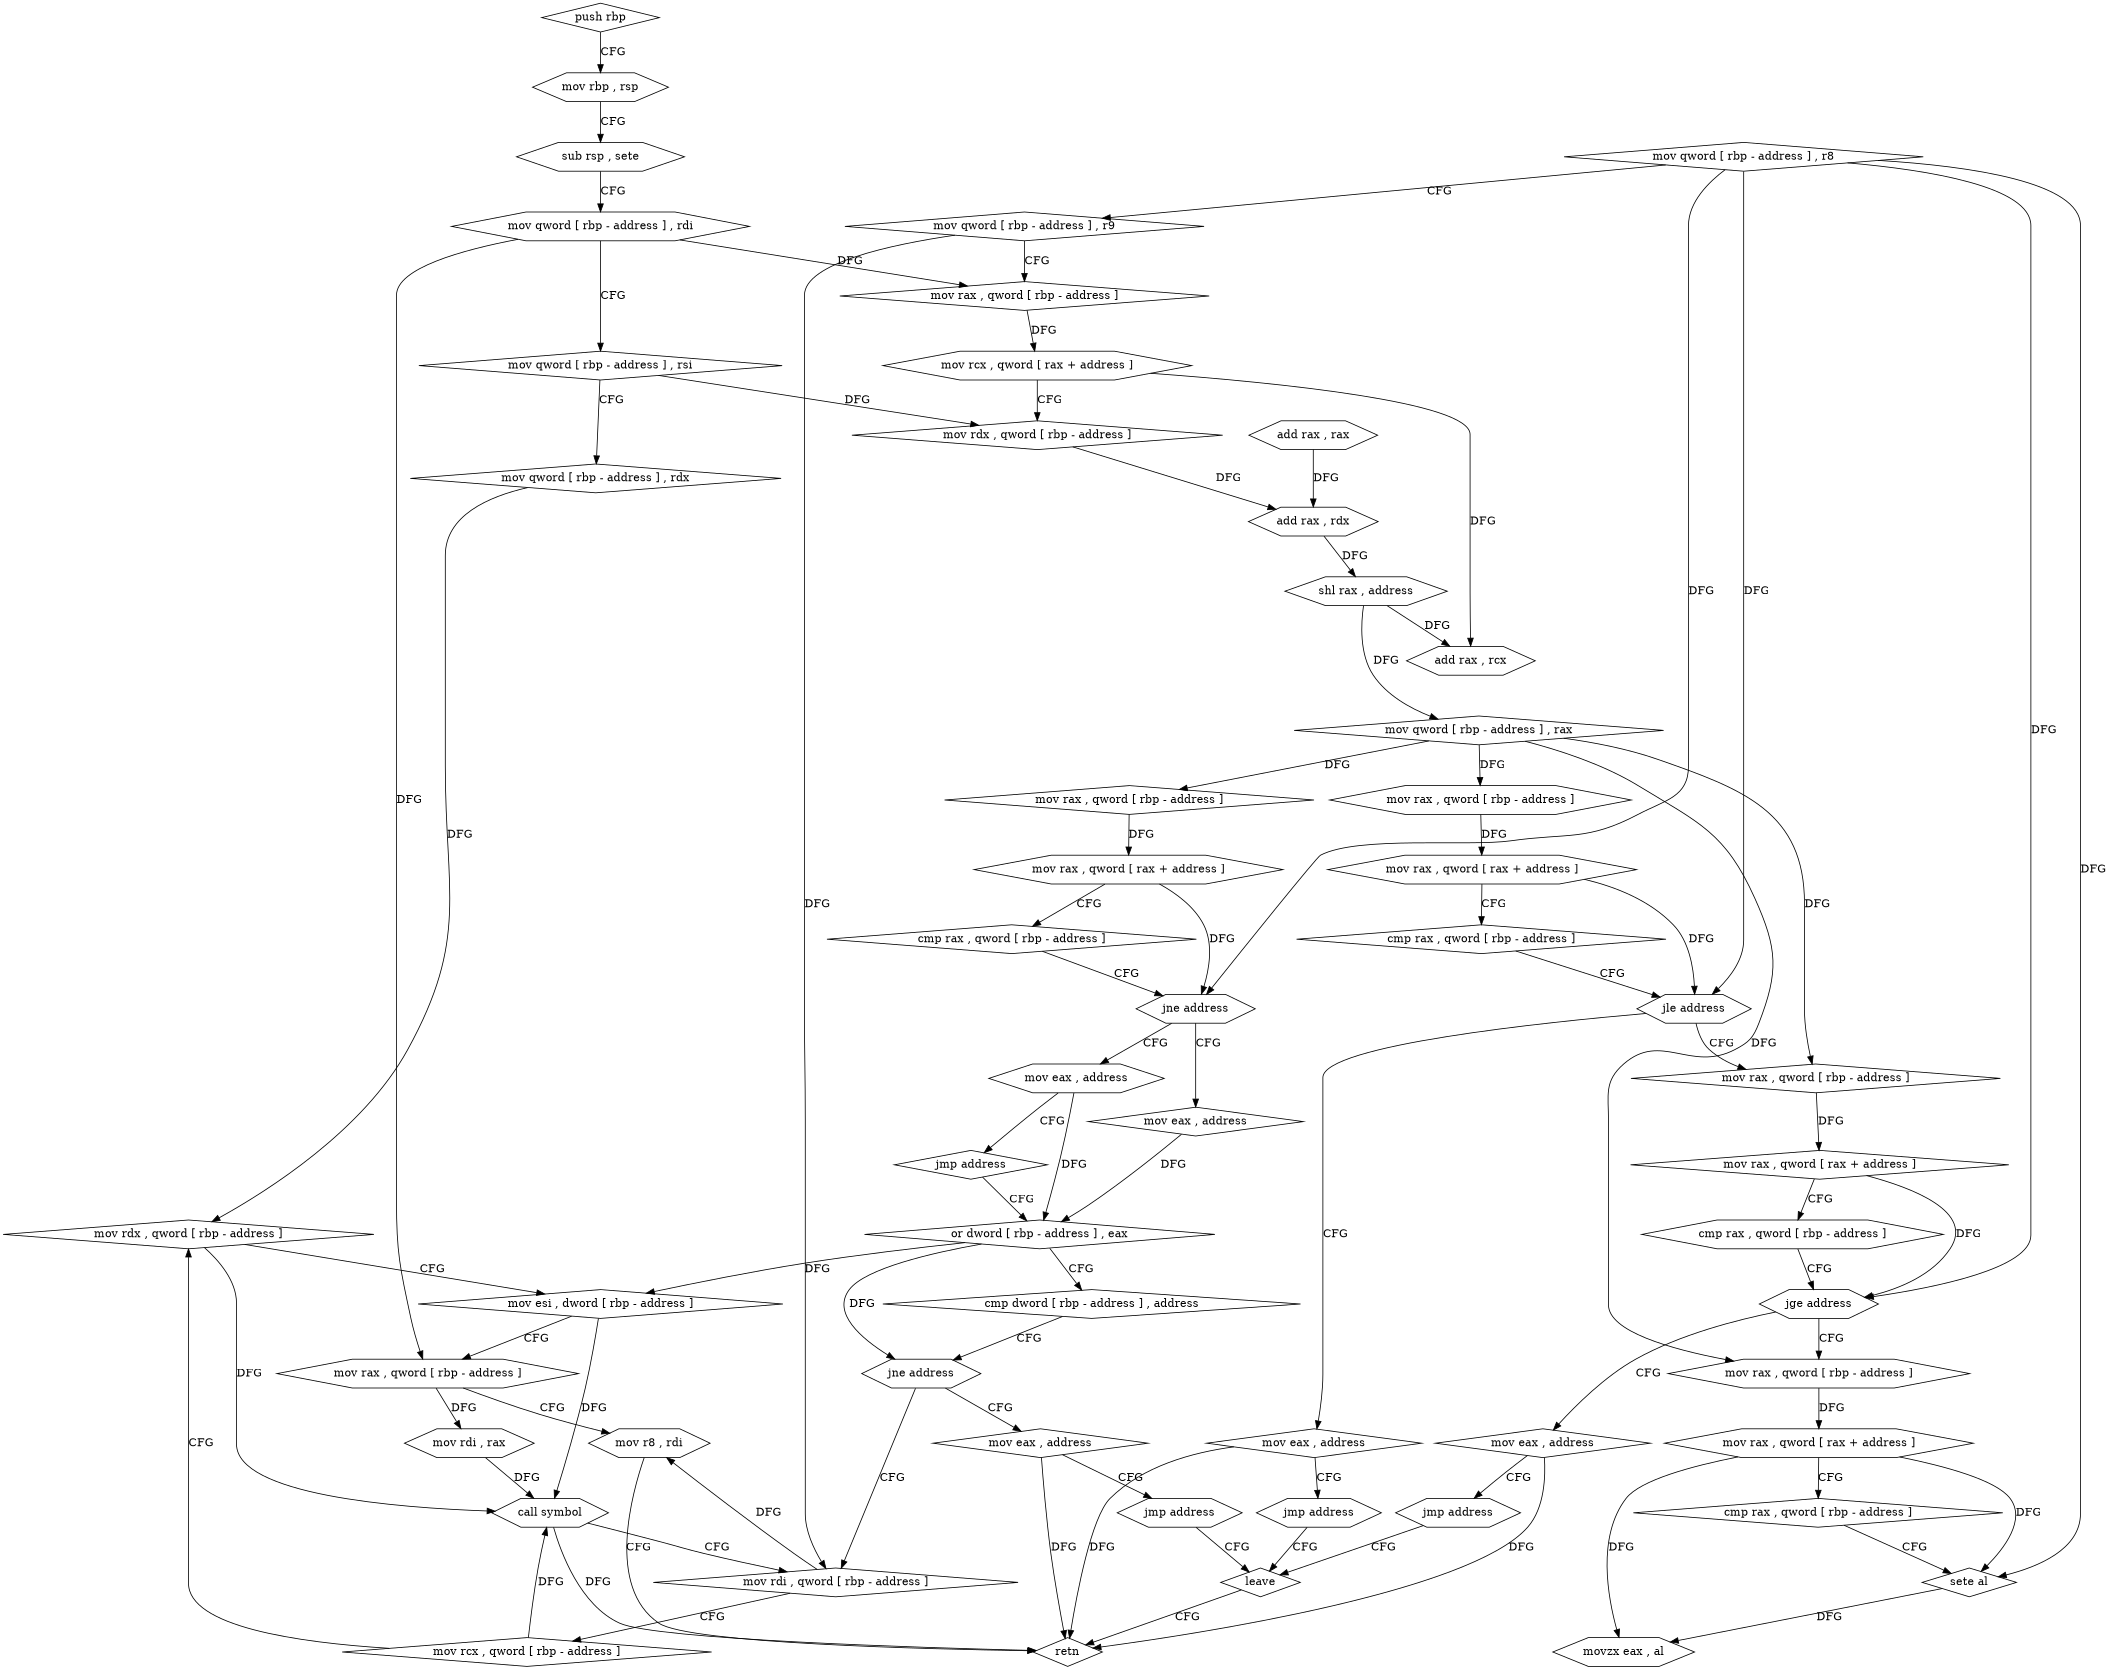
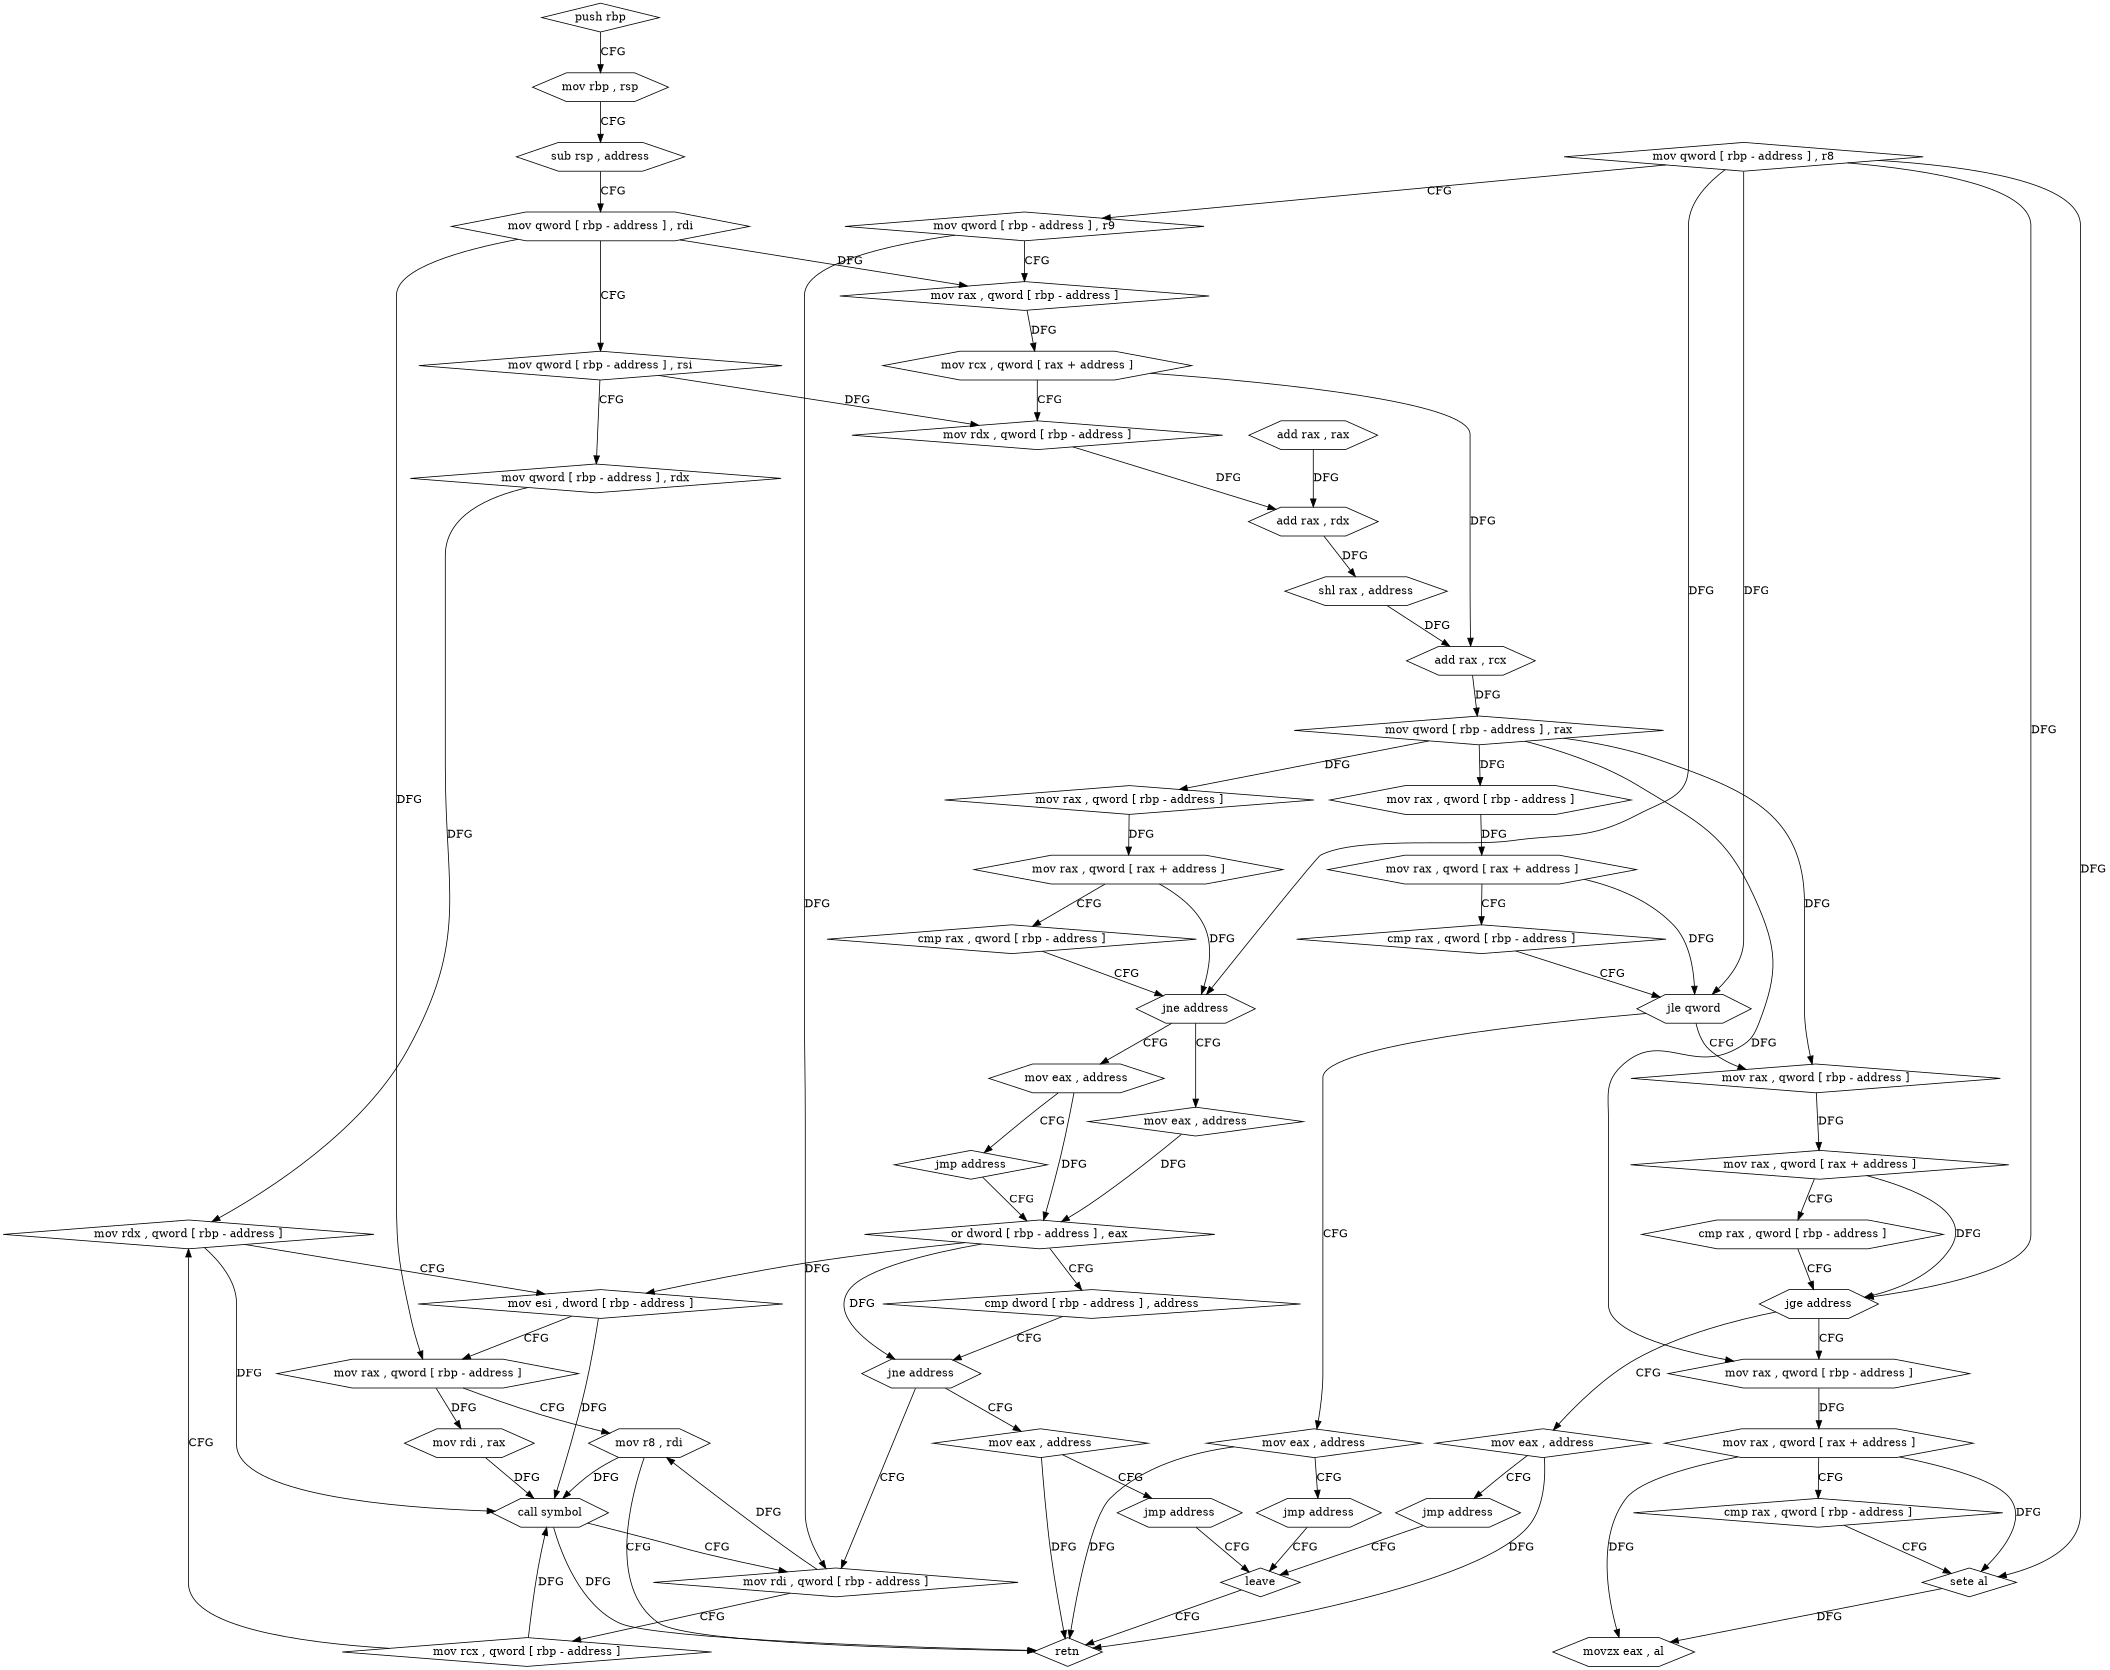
(601, 157) -> (601, 157)
(1373, 675) -> (1474, 692)
(1694, 1009) -> (1694, 1009)
none -> (592, 1473)
